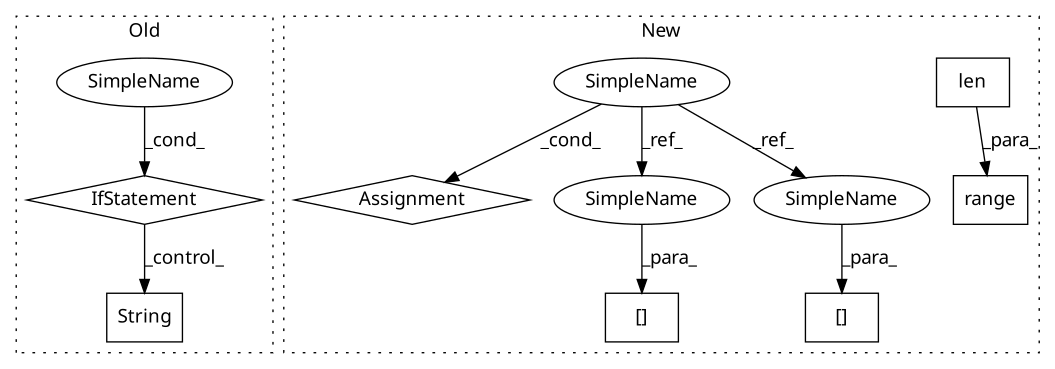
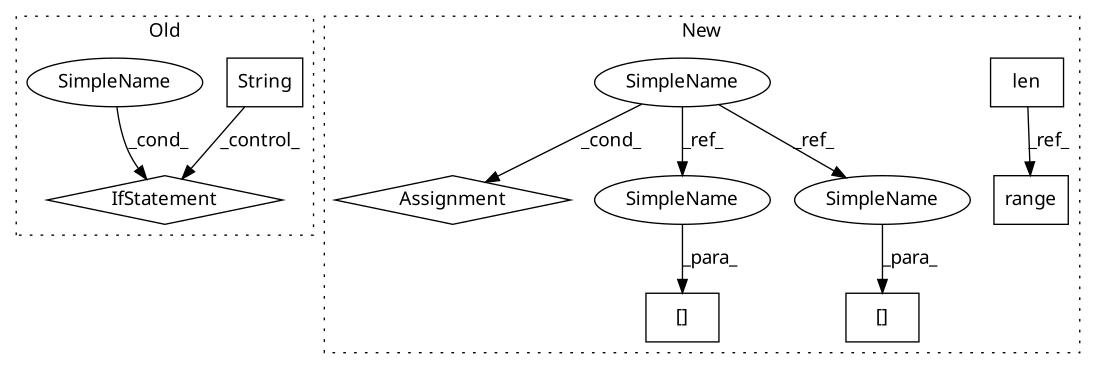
(1010, 141) -> (1049, 141)
(145, 252) -> (218, 138)
